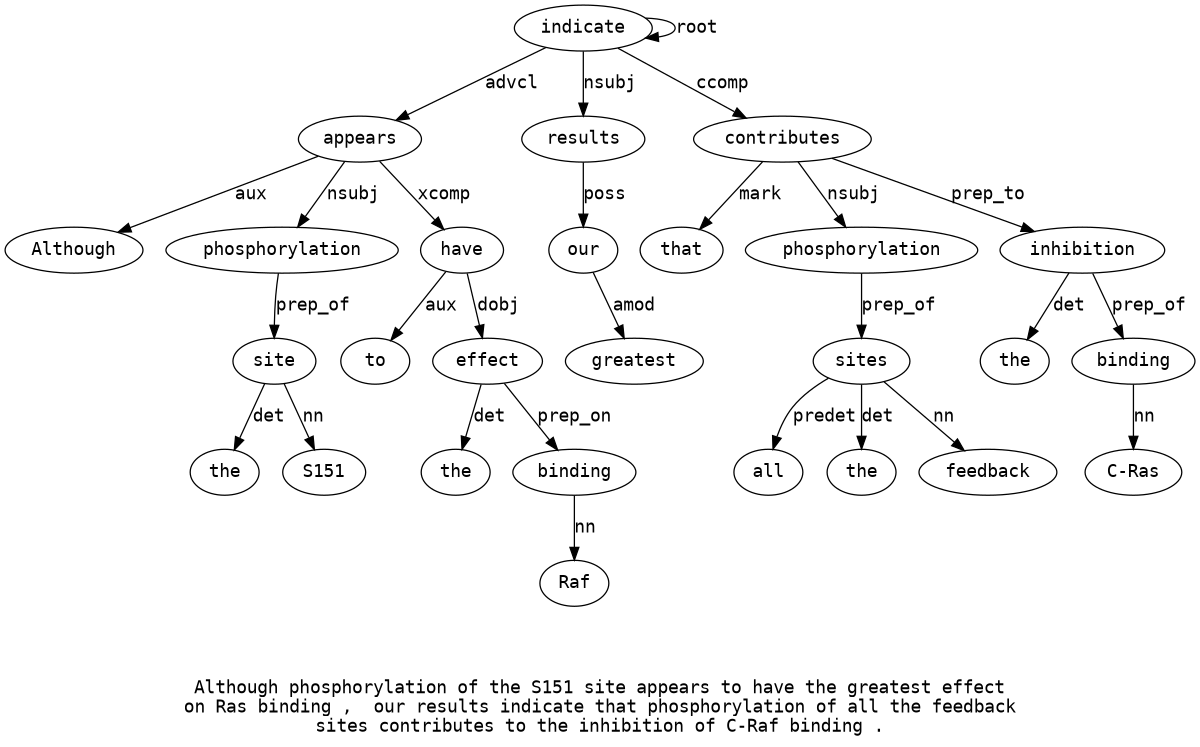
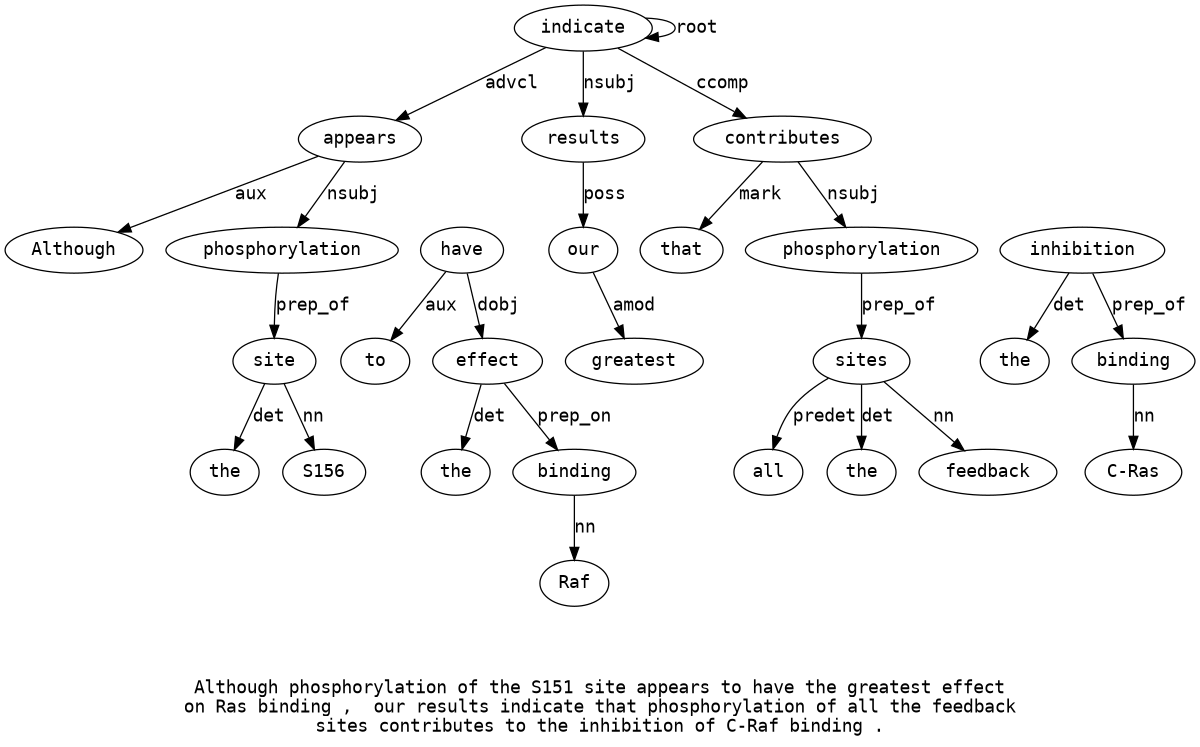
(407, 191) -> none
(927, 193) -> none
(324, 472) -> (324, 472)
